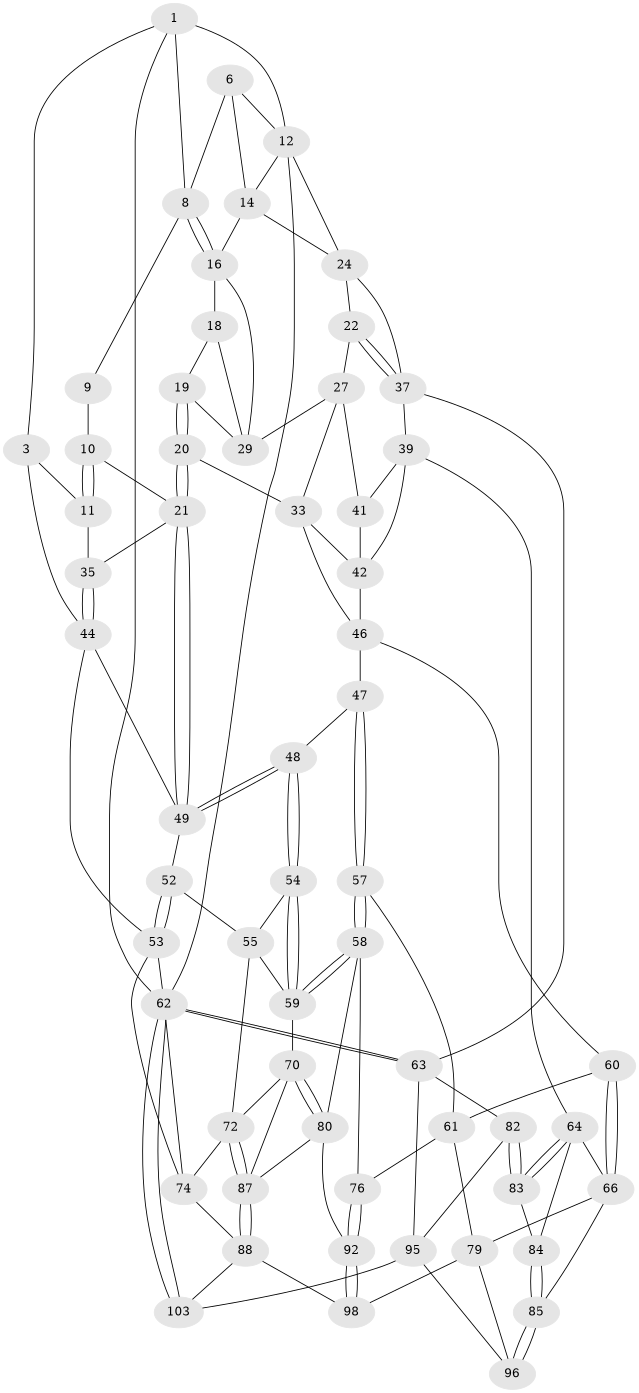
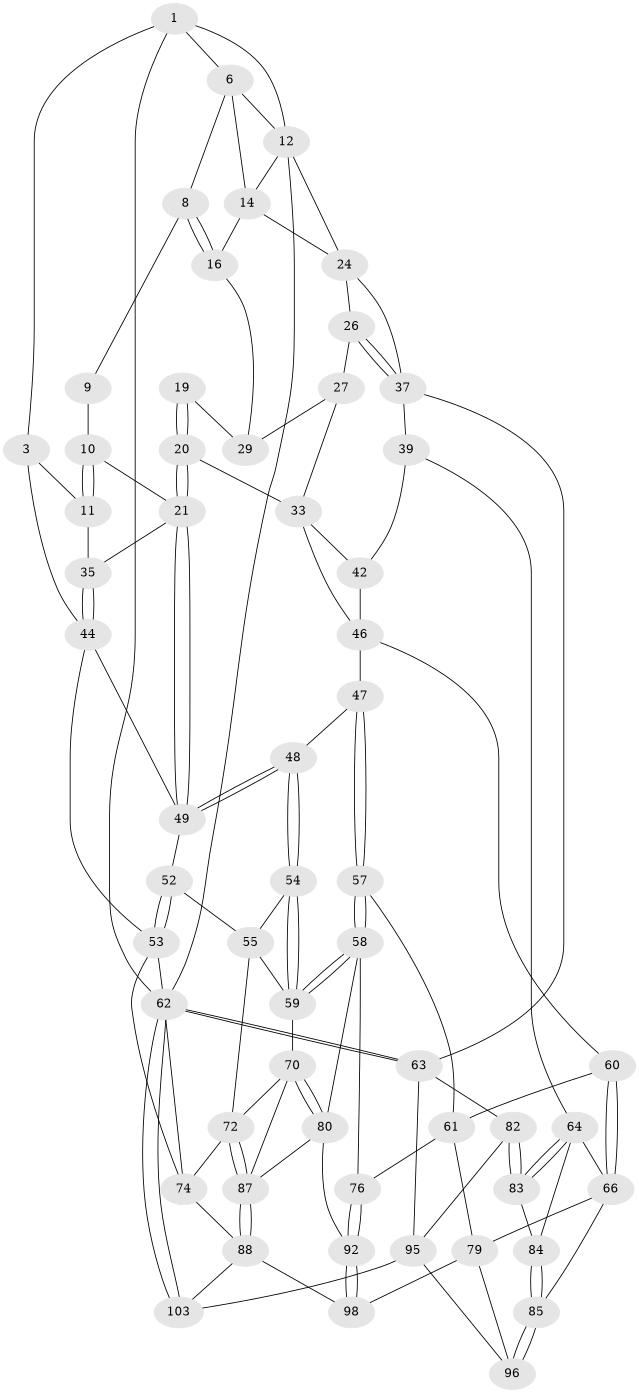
(180, 111) -> (202, 50)
(215, 327) -> none
(352, 327) -> (352, 327)
(360, 512) -> none
